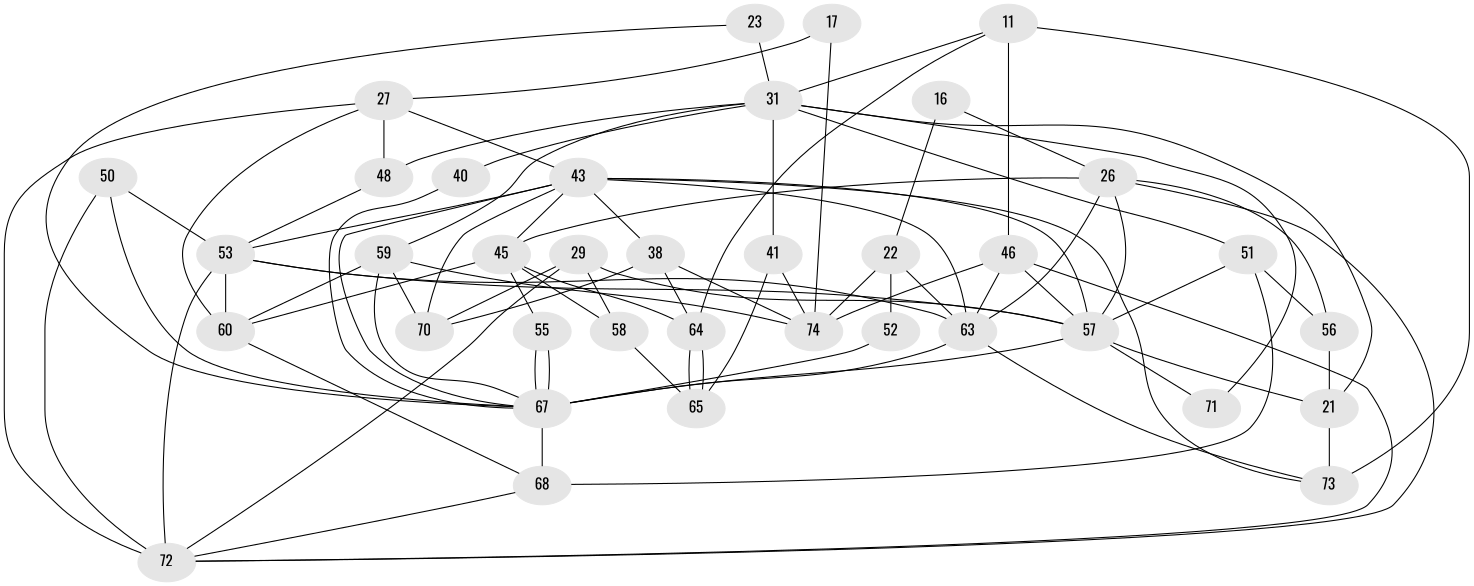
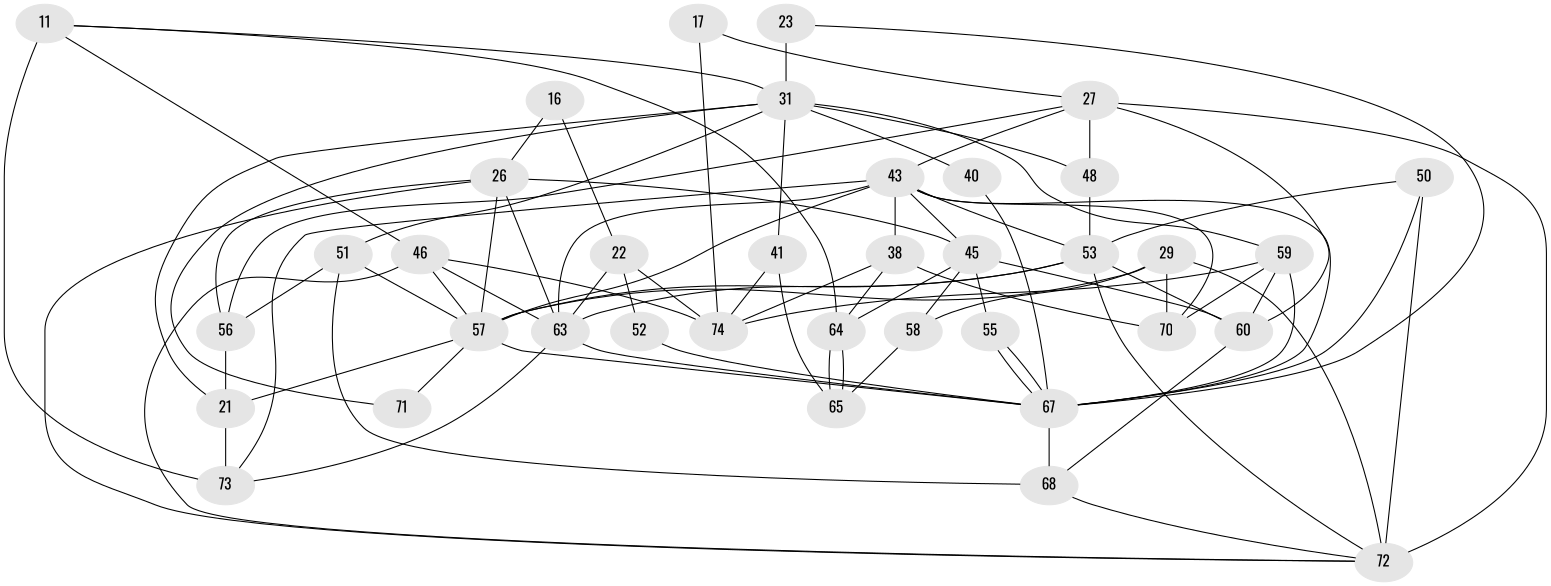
none -> (644, 180)
